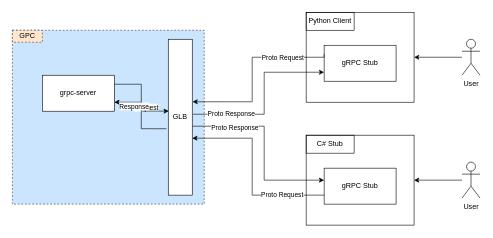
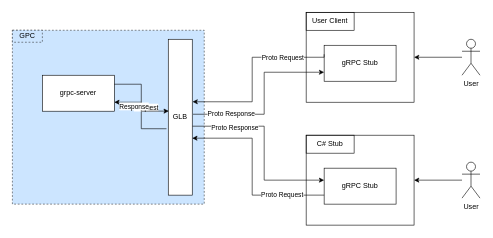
(330, 21) -> (330, 21)
(27, 36) -> (27, 36)
